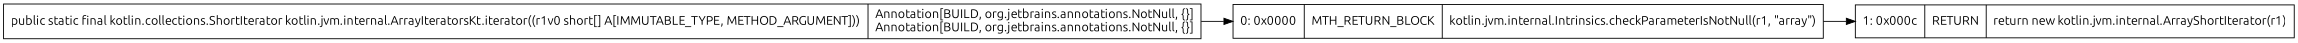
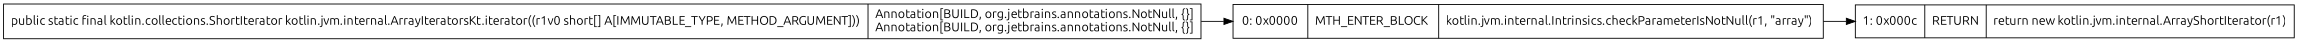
(1373, 21) -> (1371, 21)
